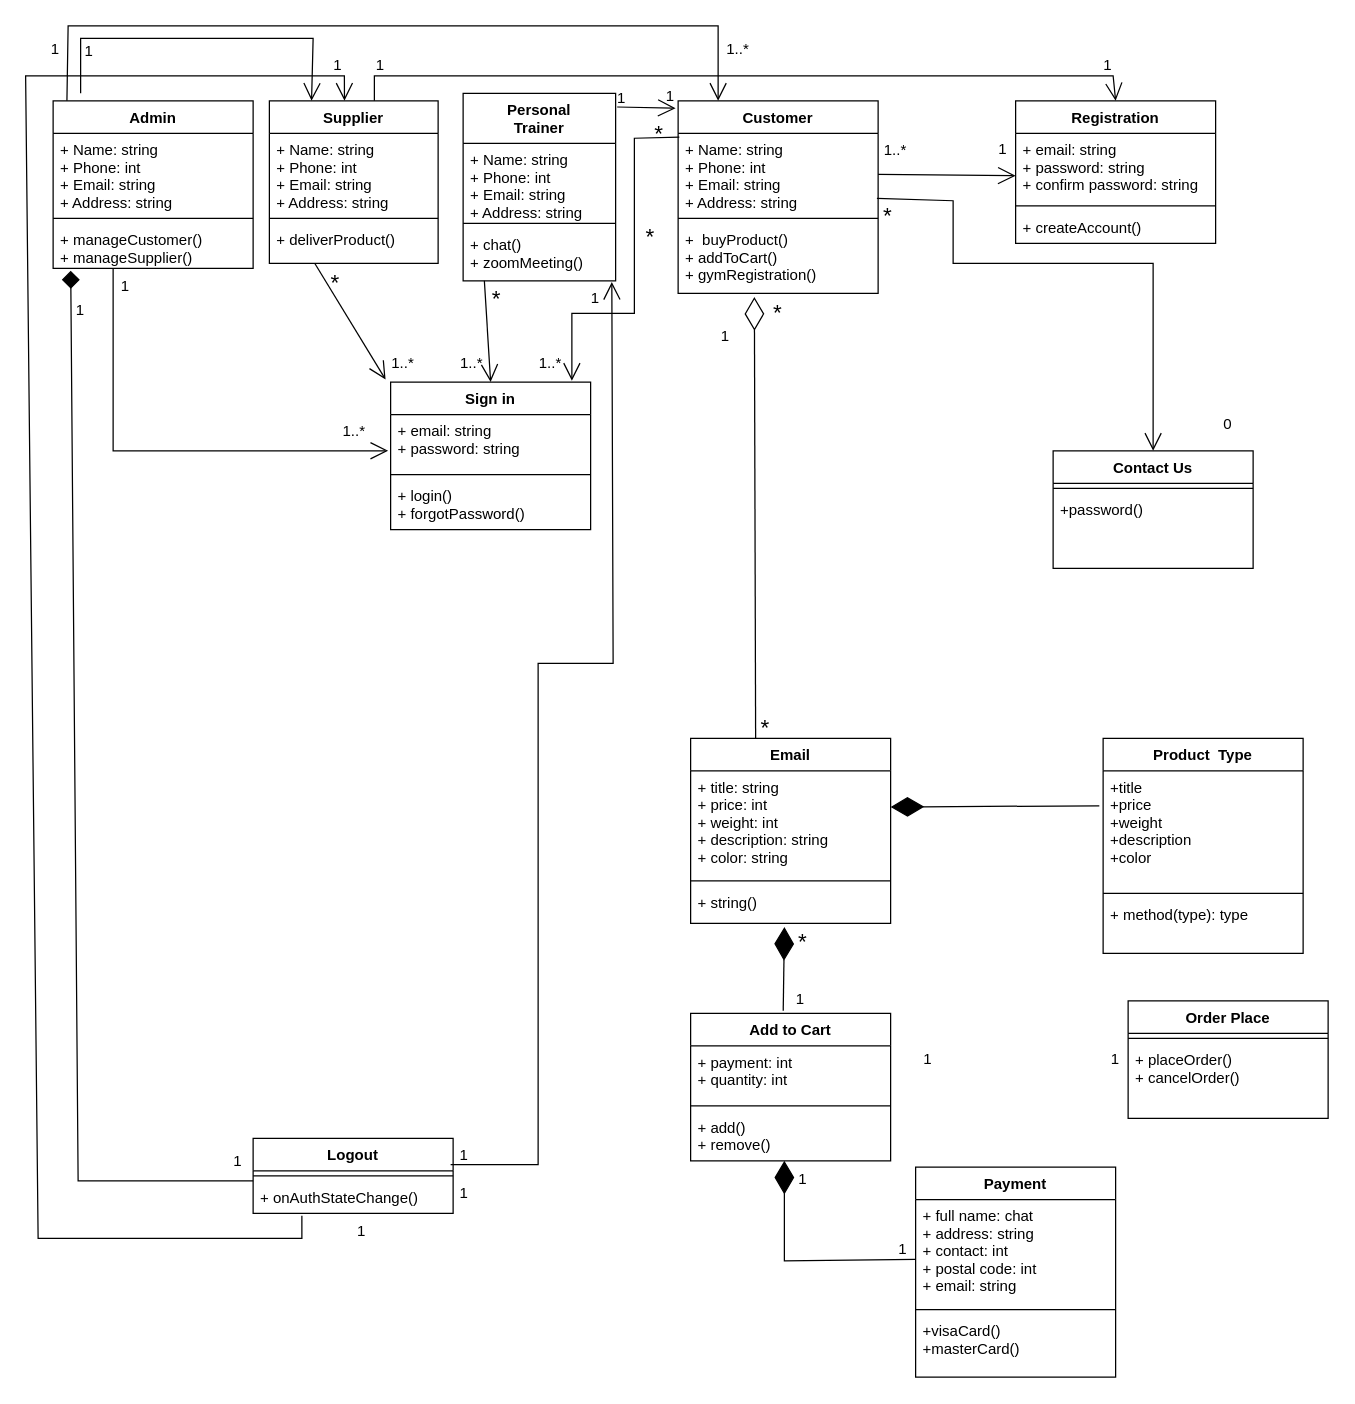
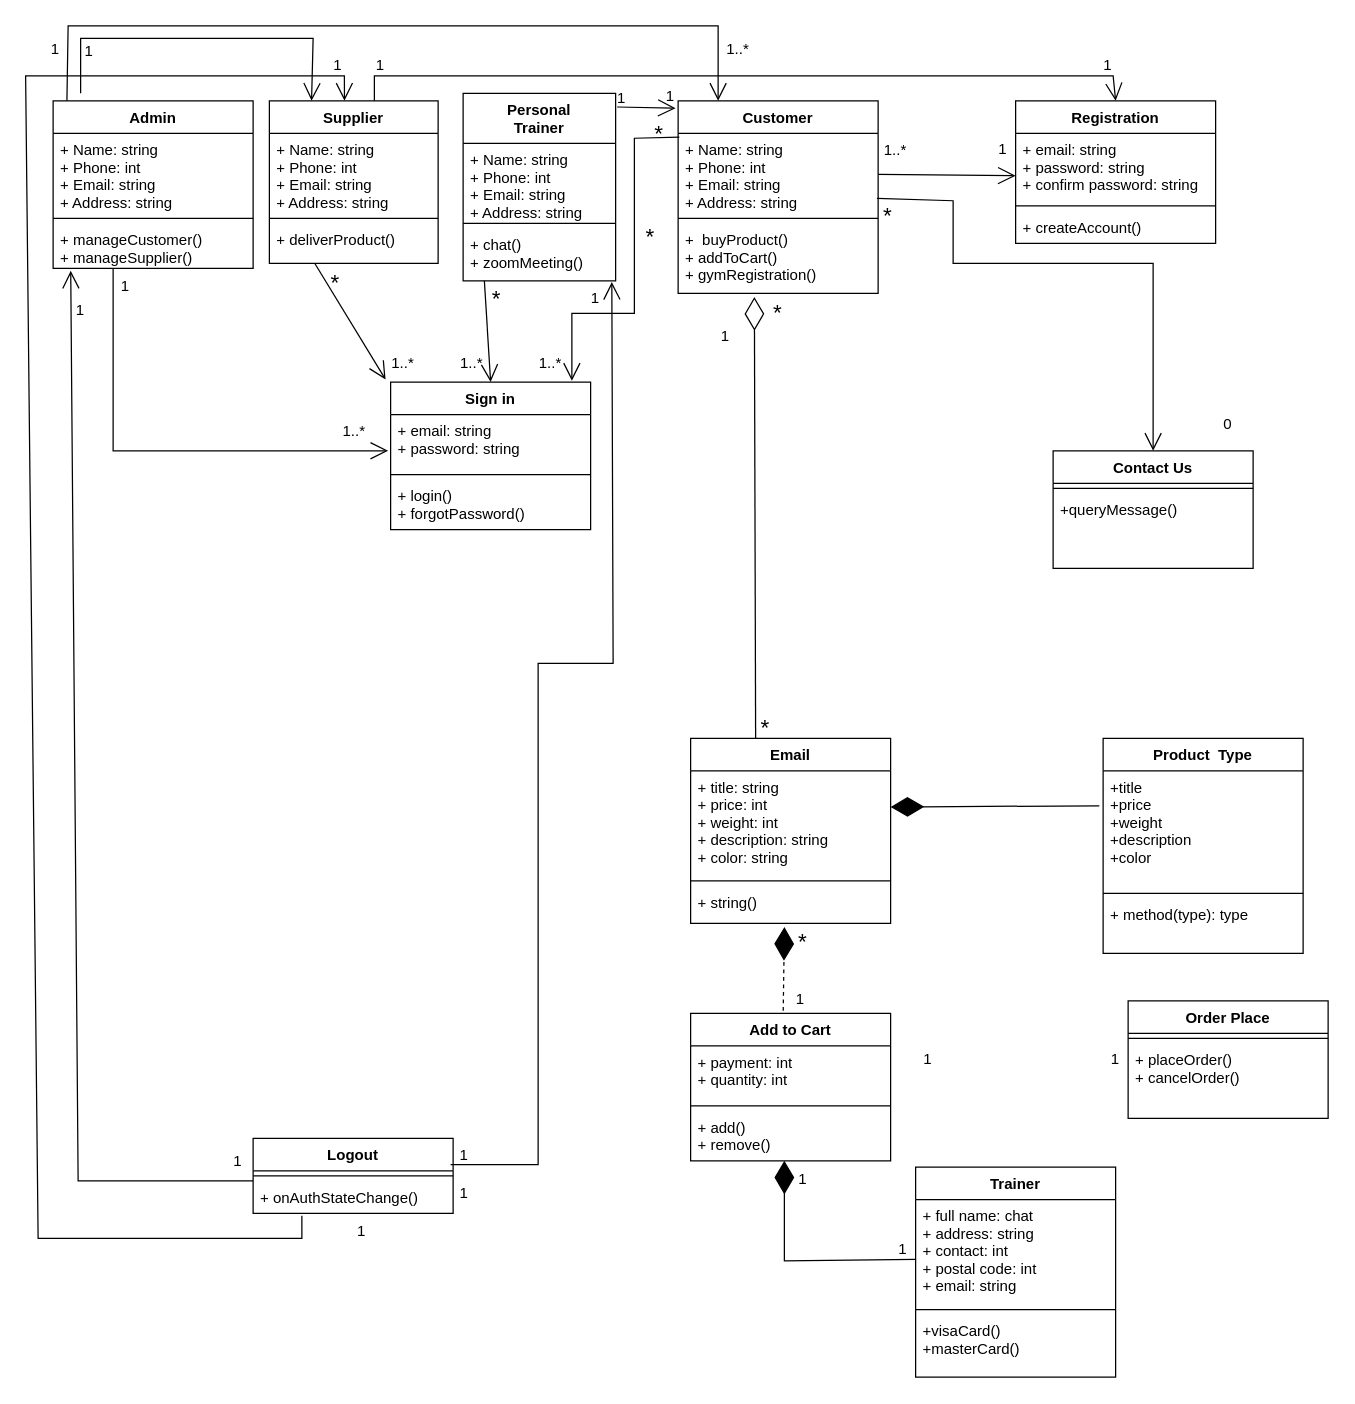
(71, 288) -> (71, 281)
(1106, 510) -> (1123, 510)
(784, 983) -> (784, 983)
(1015, 1184) -> (1015, 1184)
